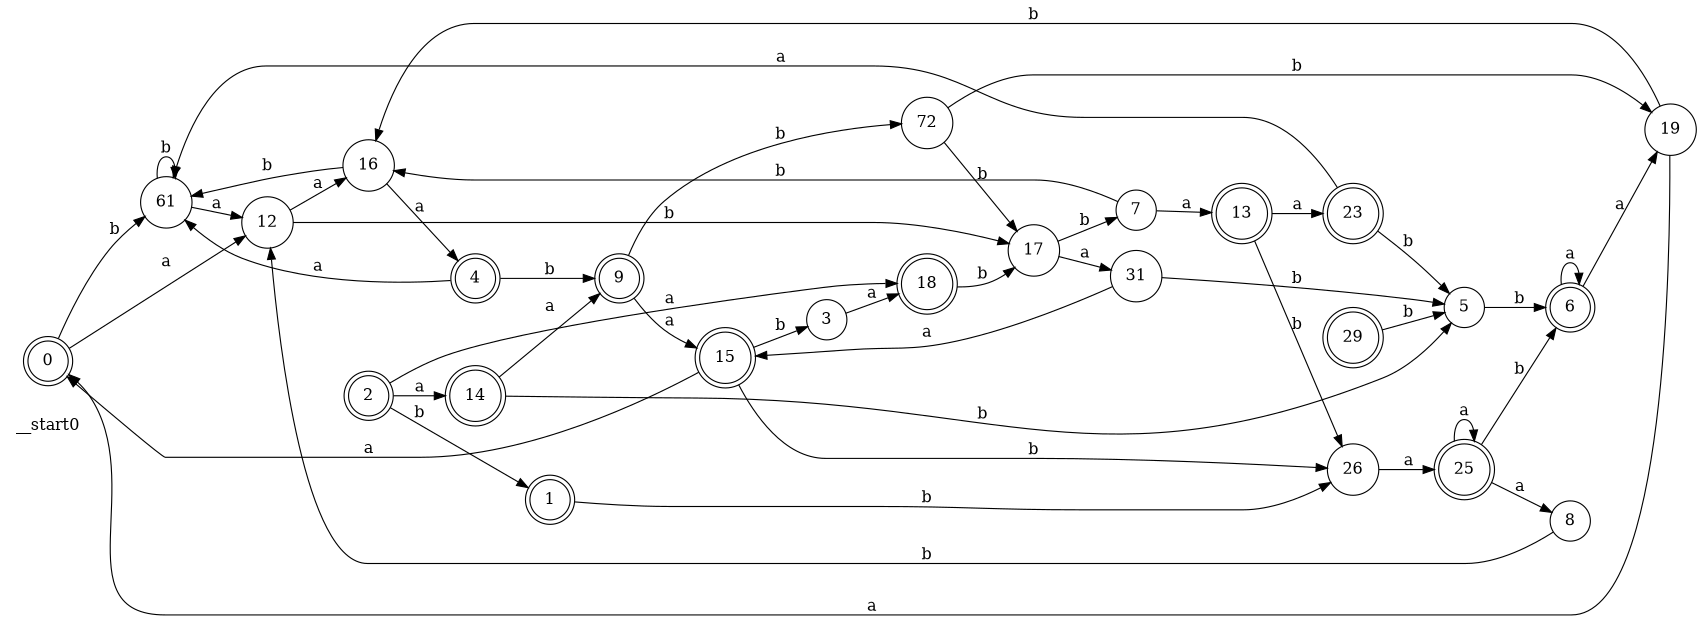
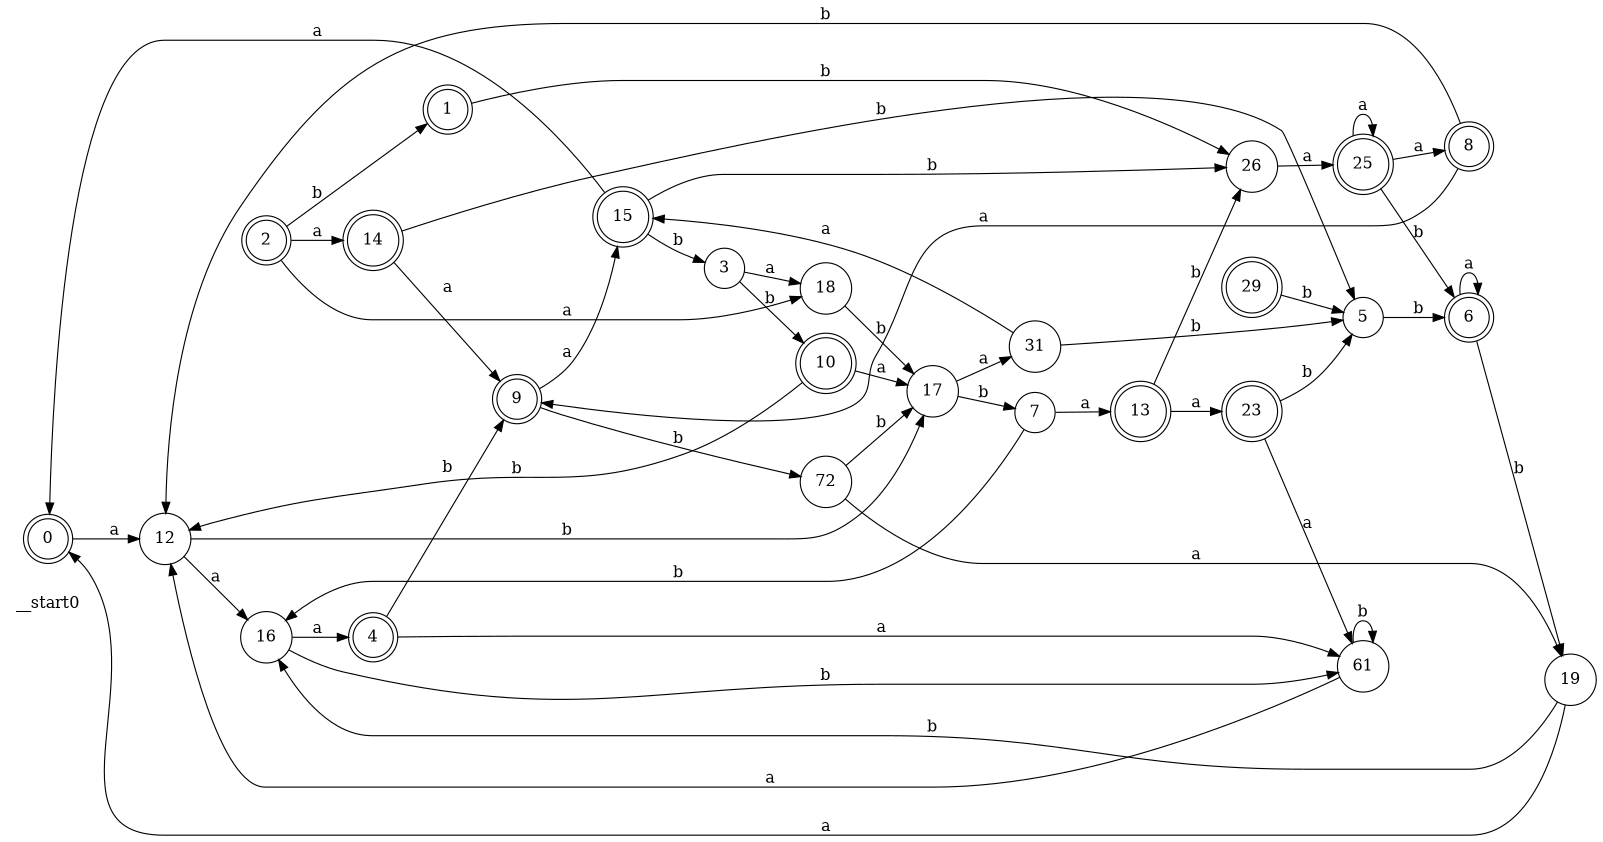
(1298, 67) -> (1196, 555)
(1620, 205) -> (1519, 469)
none -> (962, 228)
(91, 276) -> none
(927, 284) -> (826, 288)
none -> (826, 363)
(1570, 521) -> (1469, 146)
